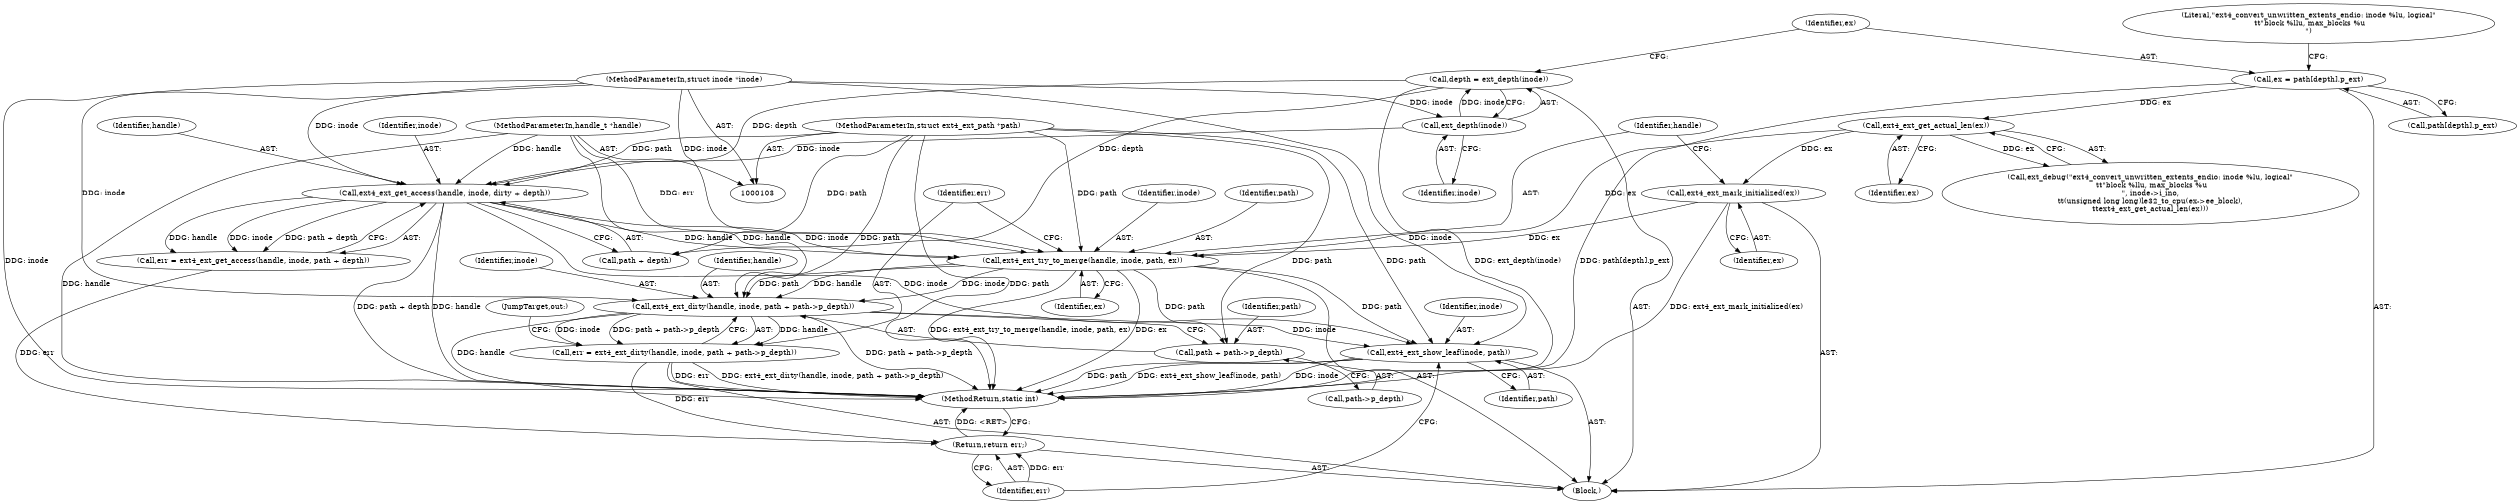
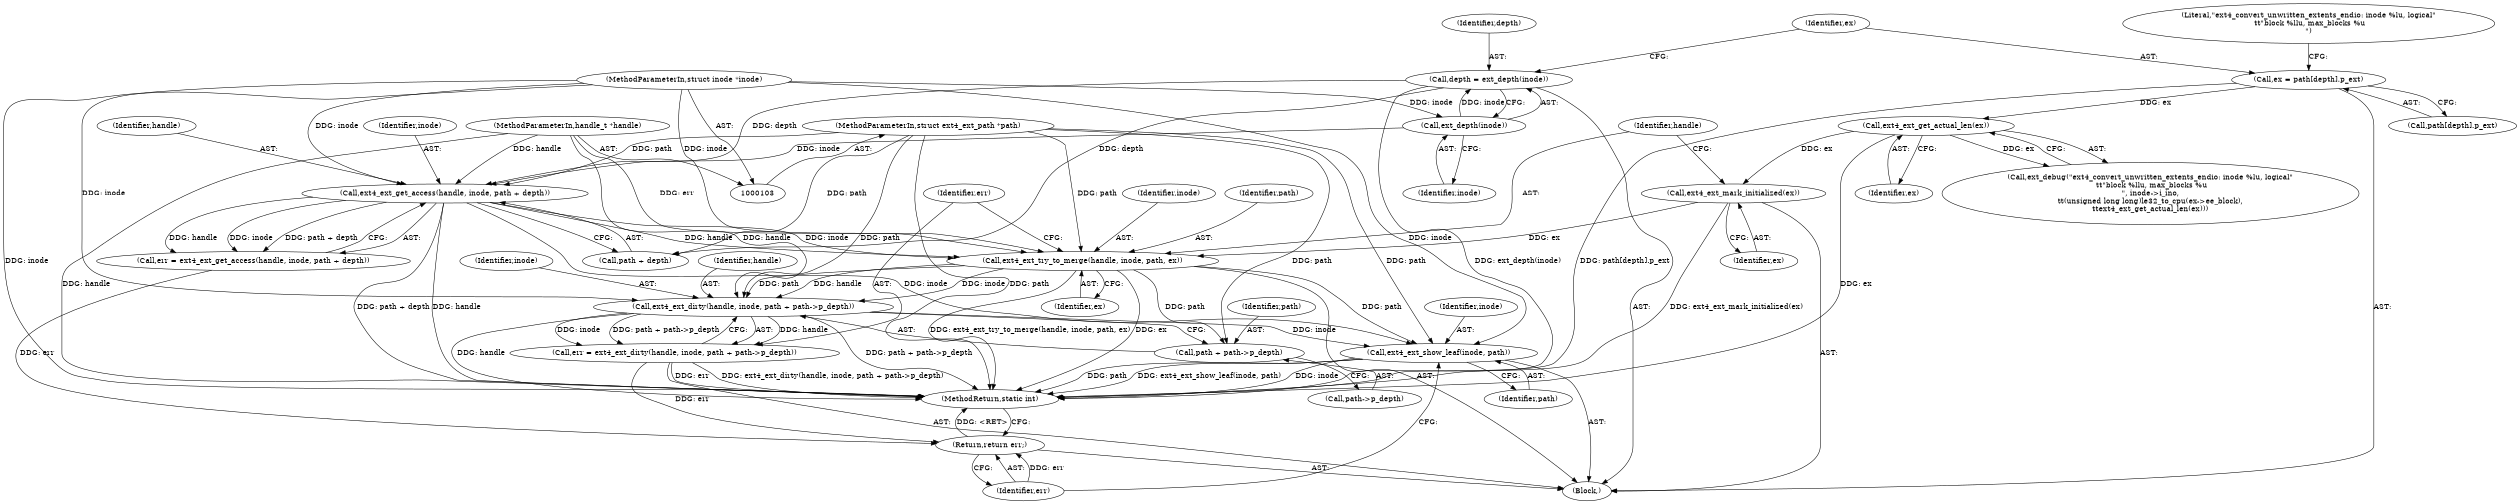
none -> (1489, 24)
(783, 139) -> (821, 157)
(445, 194) -> (445, 194)
(1536, 227) -> (1554, 380)
(535, 307) -> none
